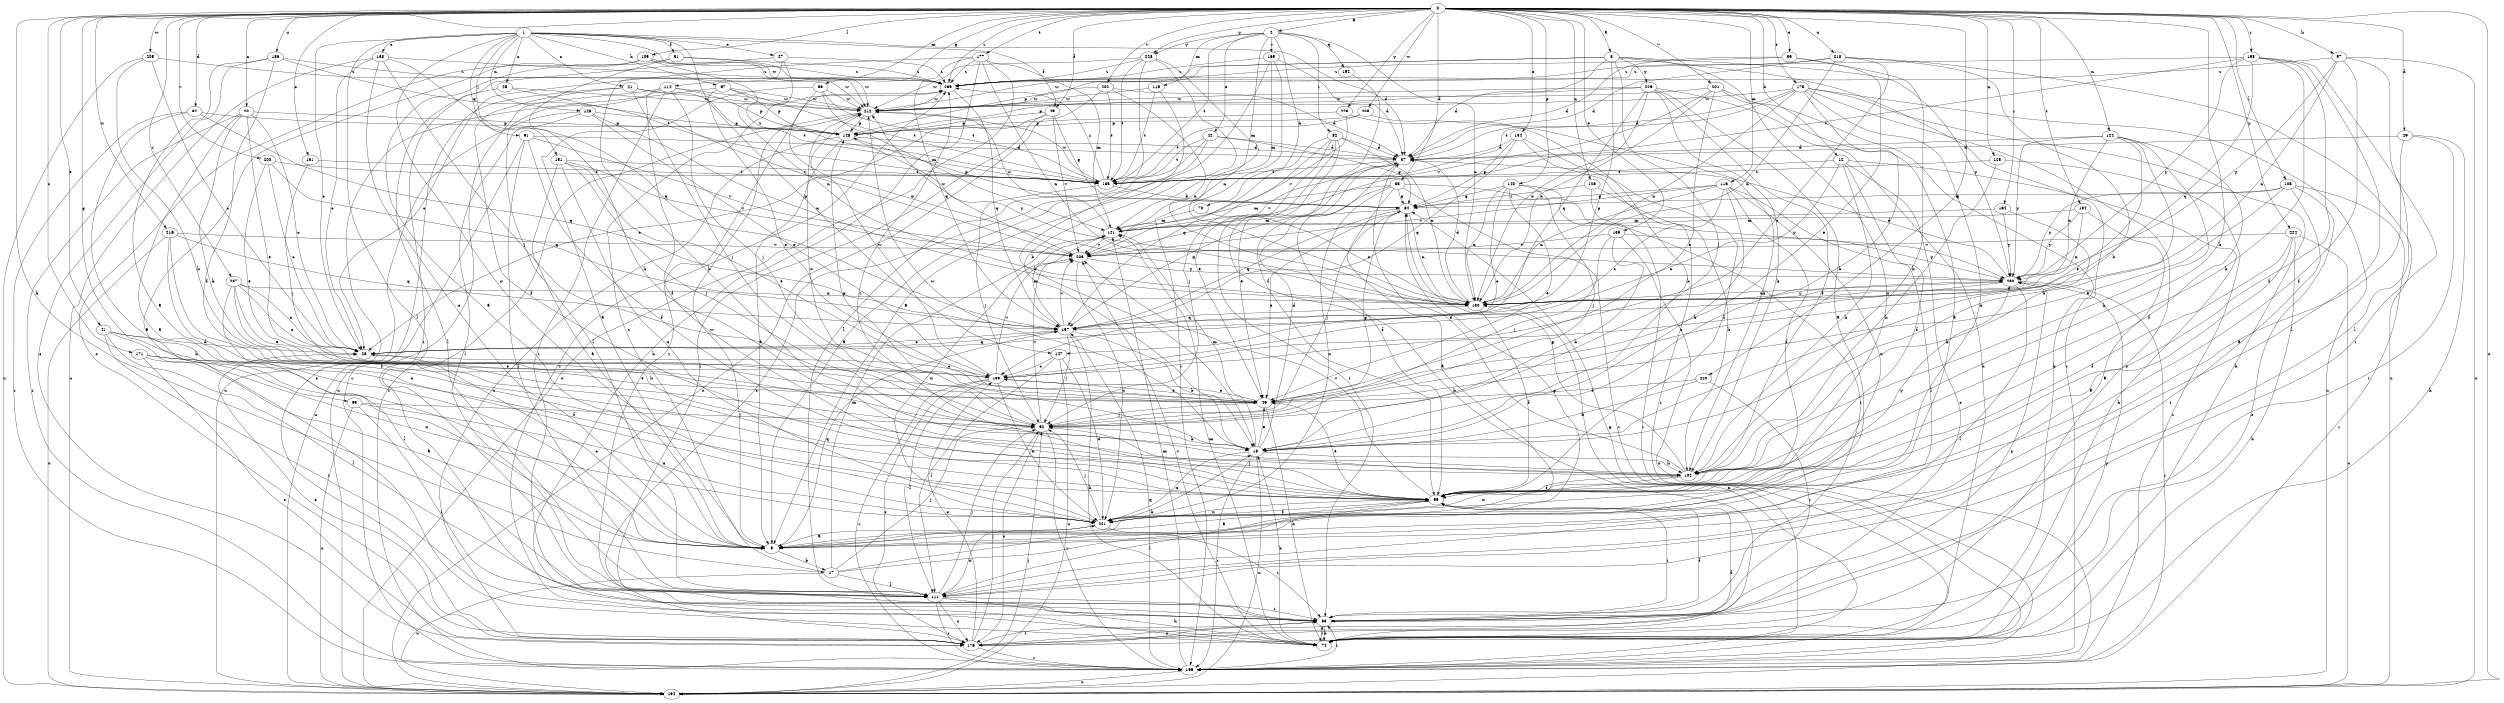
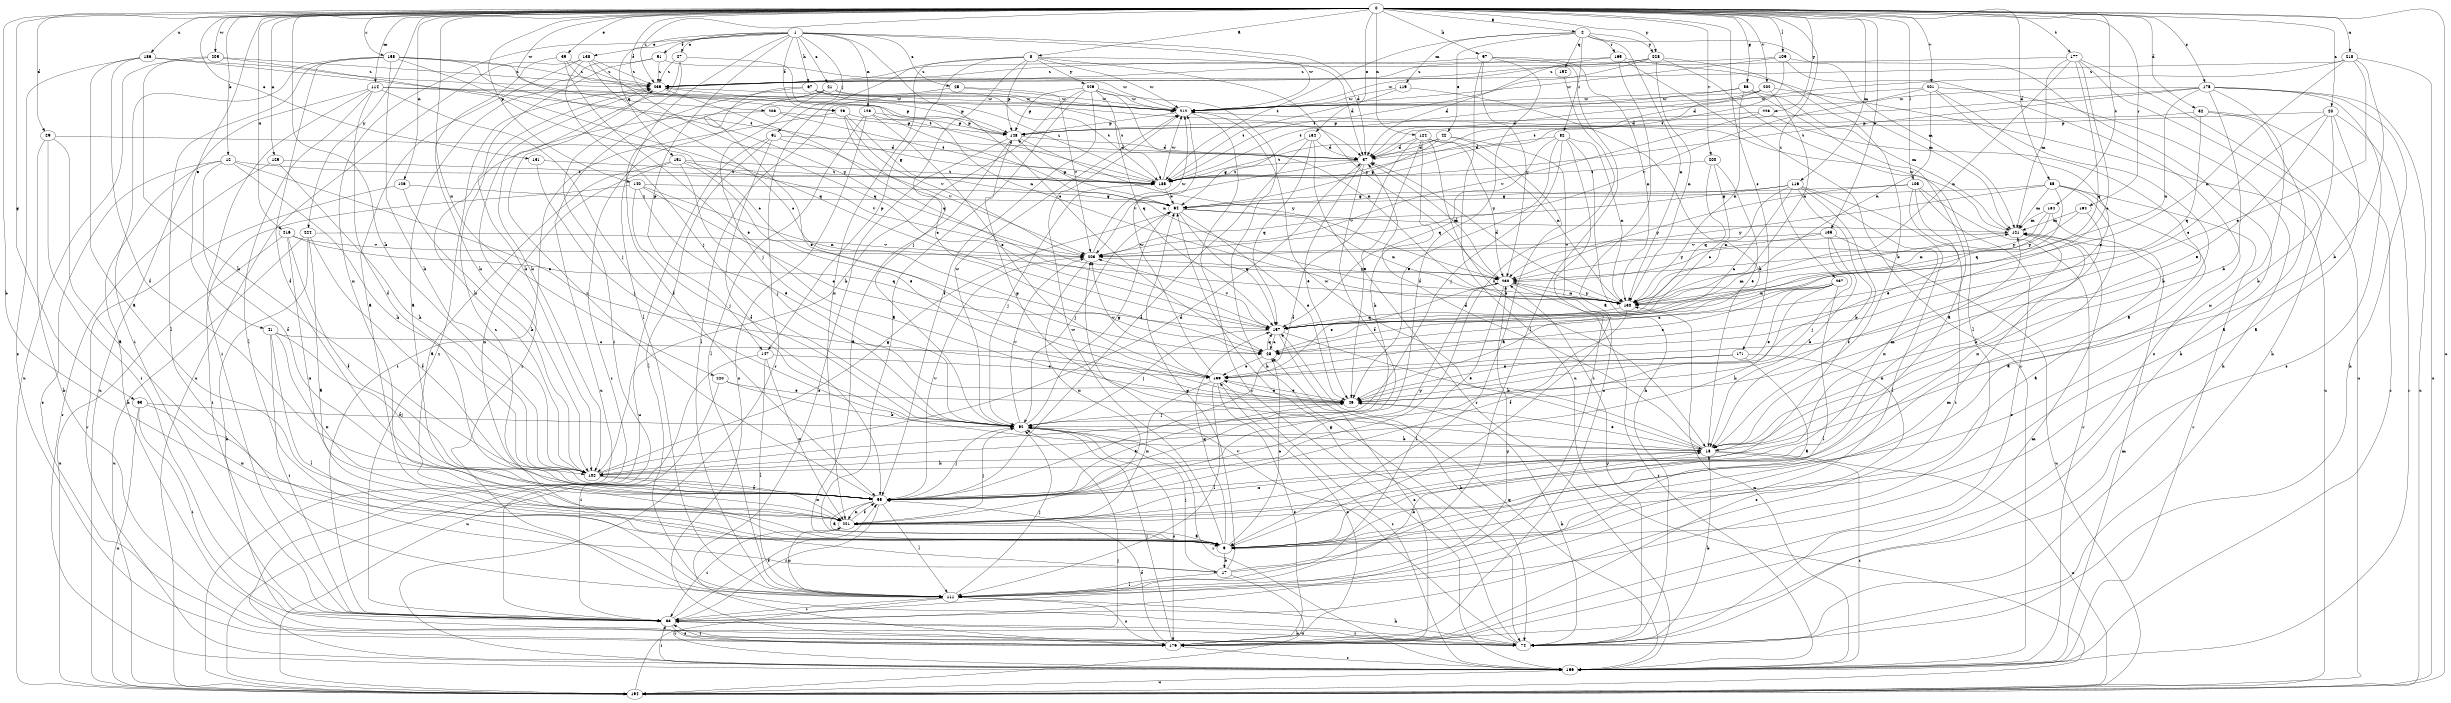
(1201, 209) -> none
(459, 306) -> (370, 306)
(205, 342) -> (601, 342)
